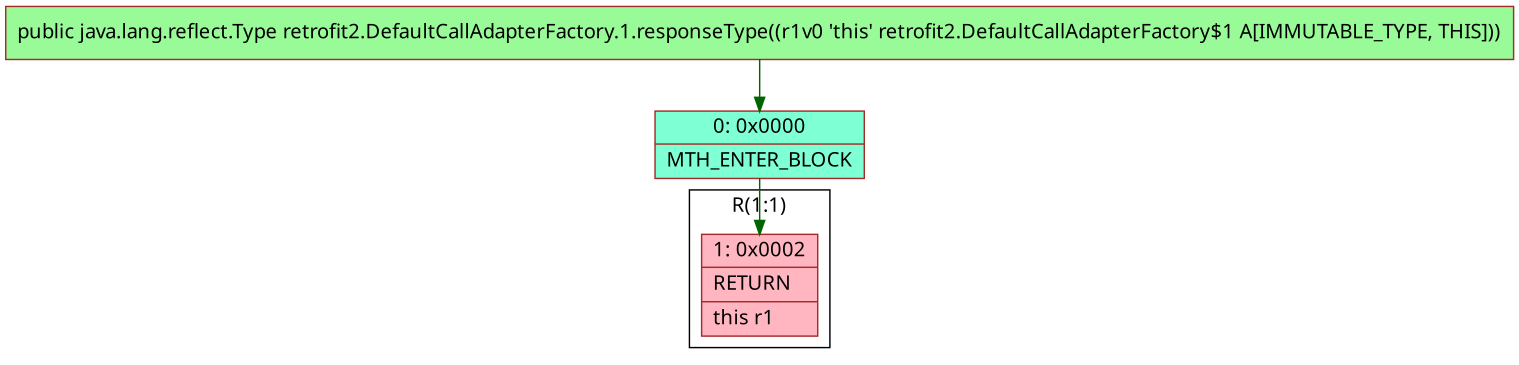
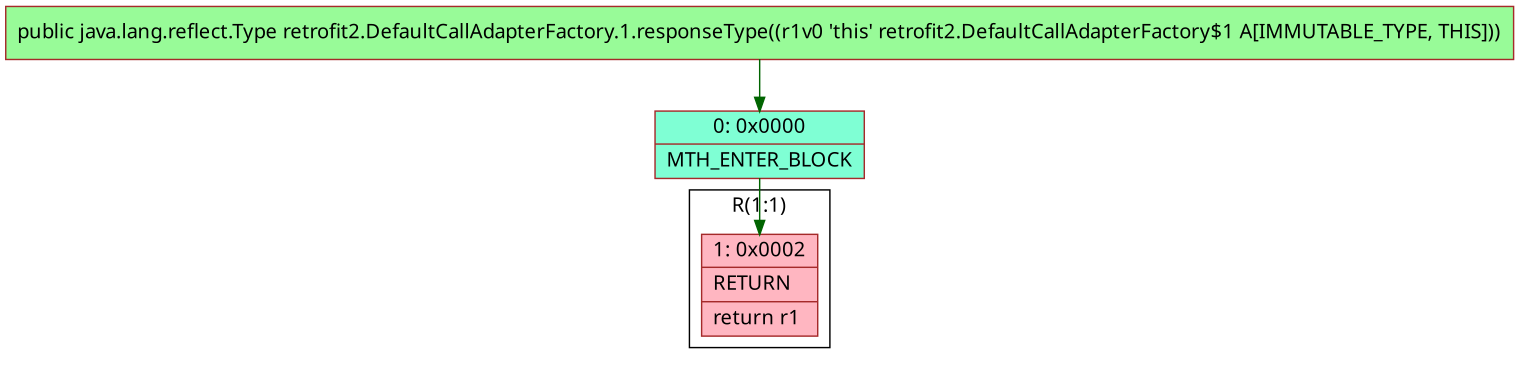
(744, 318) -> (757, 318)
